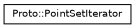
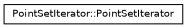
(68, 14) -> (93, 14)
